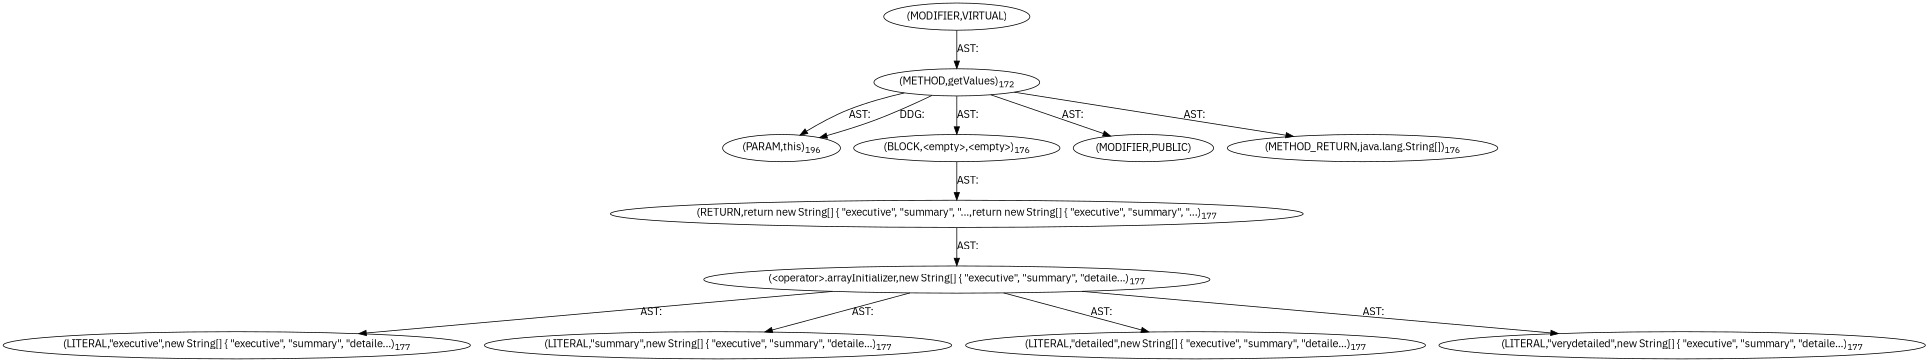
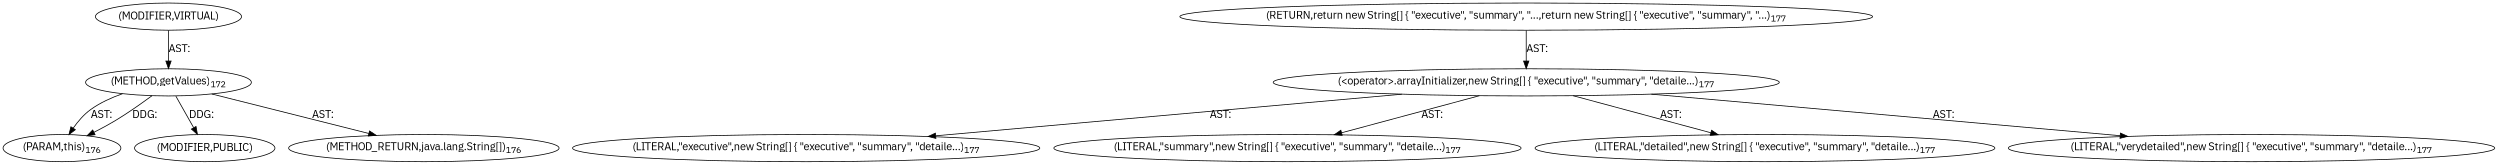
(1074, 115) -> (203, 115)
(813, 147) -> (93, 147)
(957, 148) -> none
